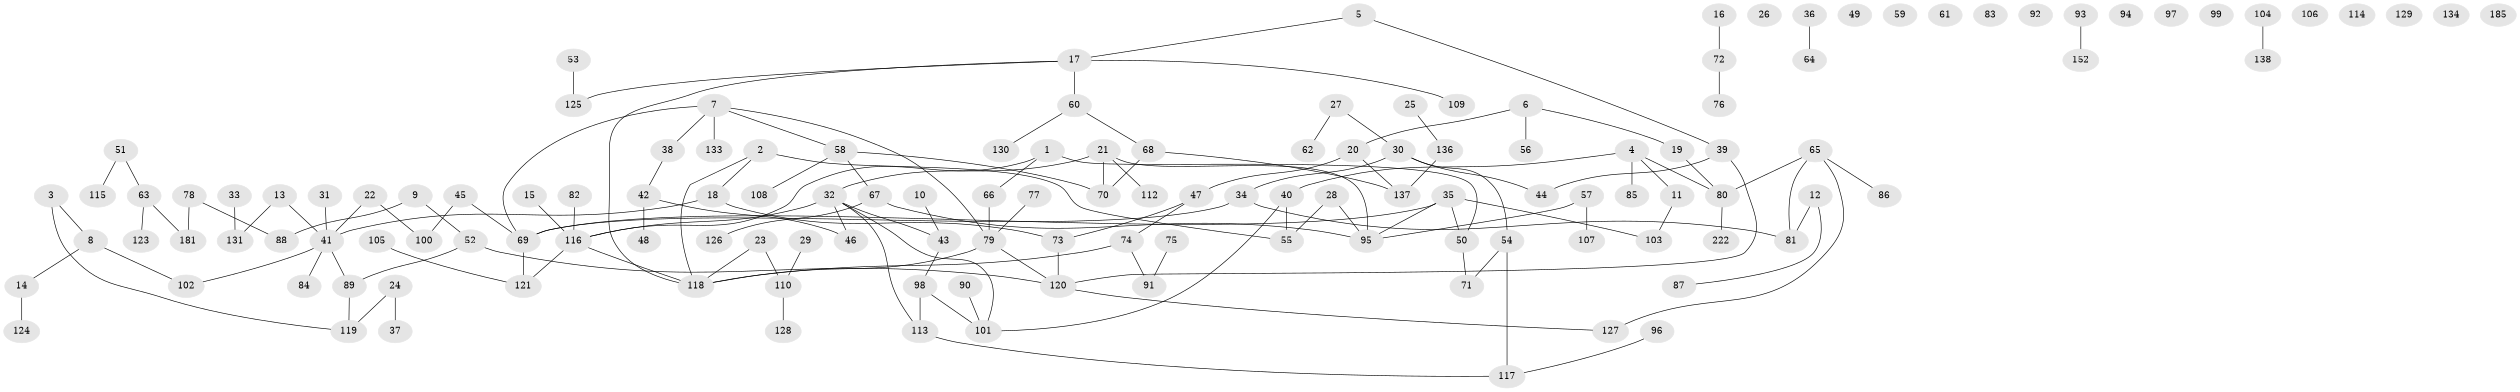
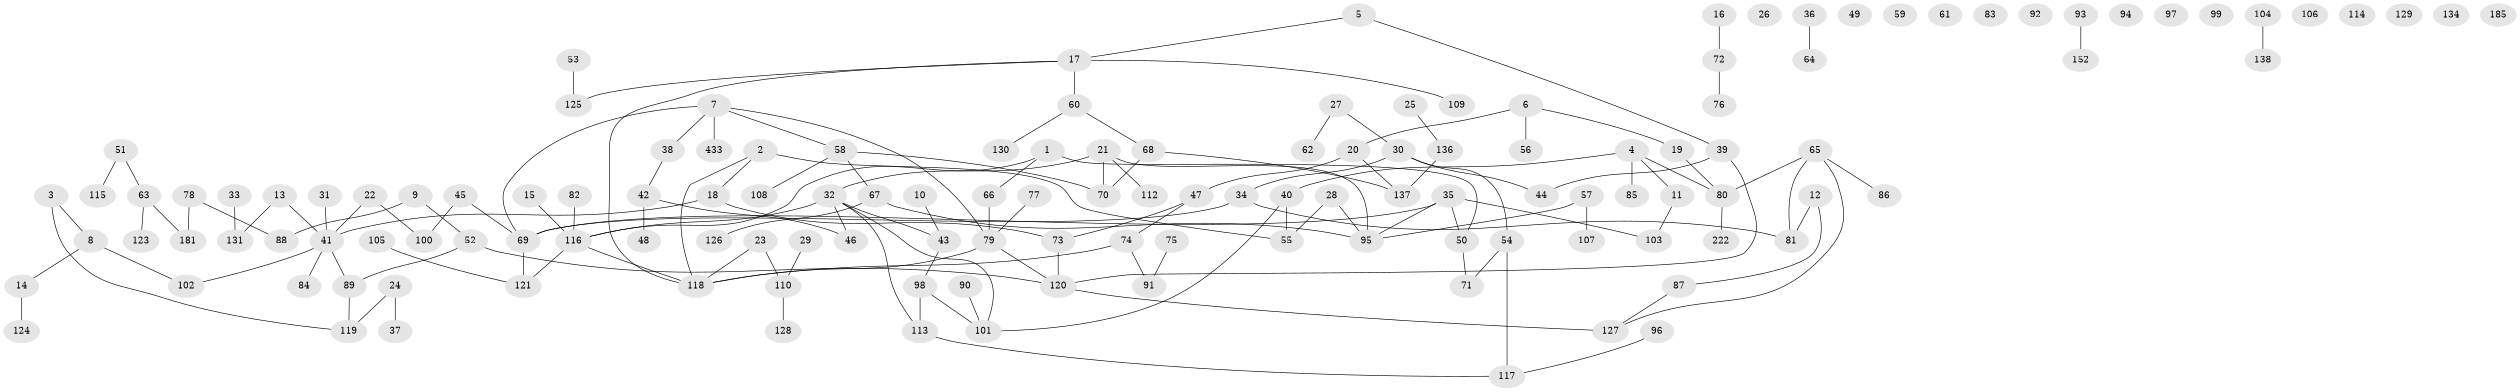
(714, 151) -> (714, 151)
none -> (1645, 309)
